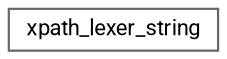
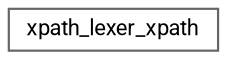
(113, 30) -> (113, 30)
